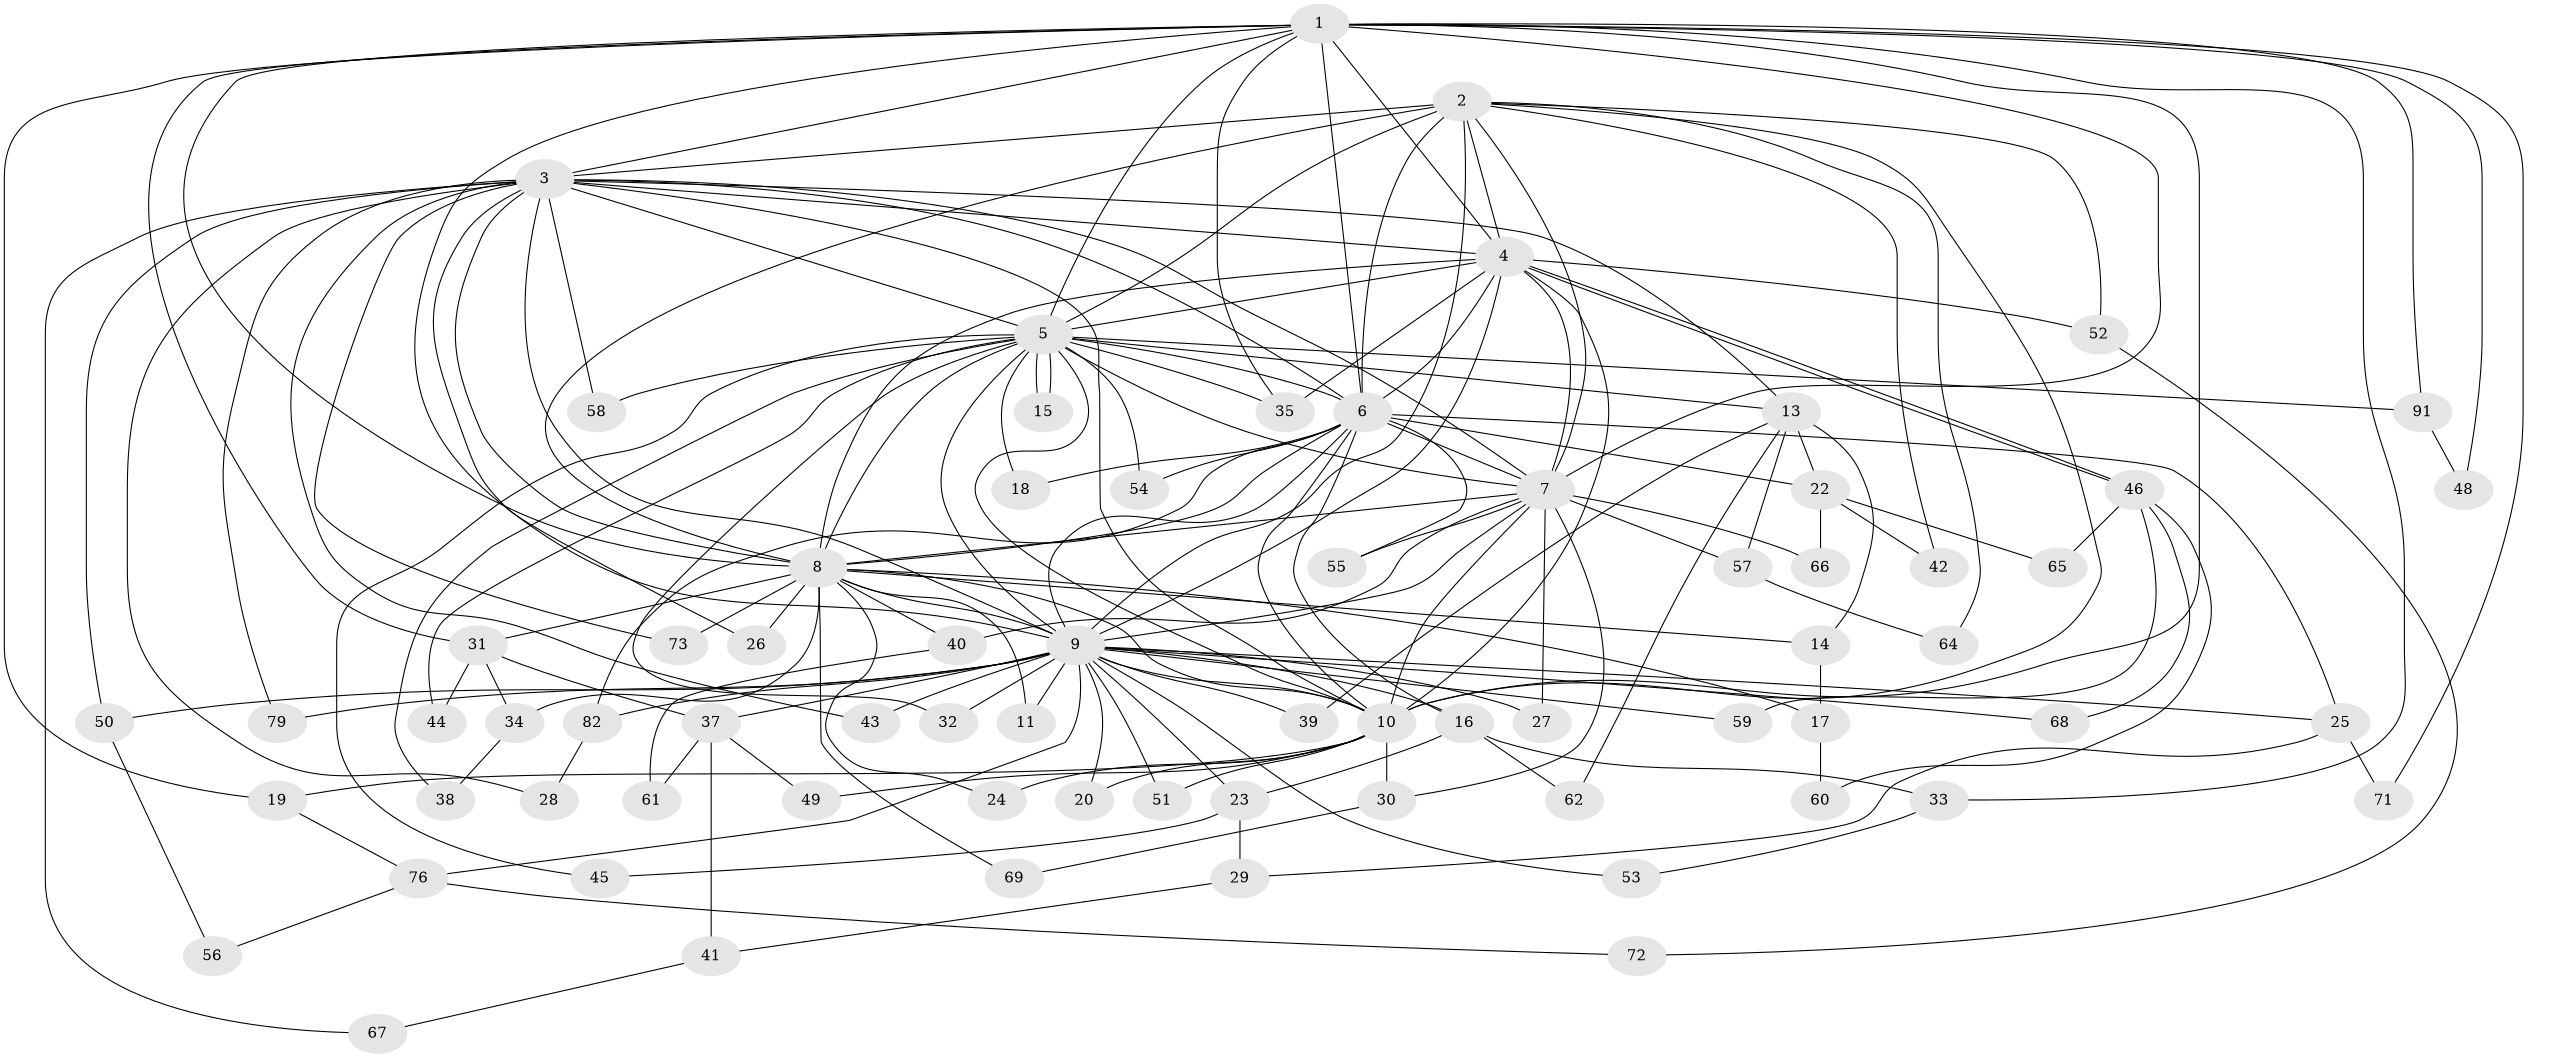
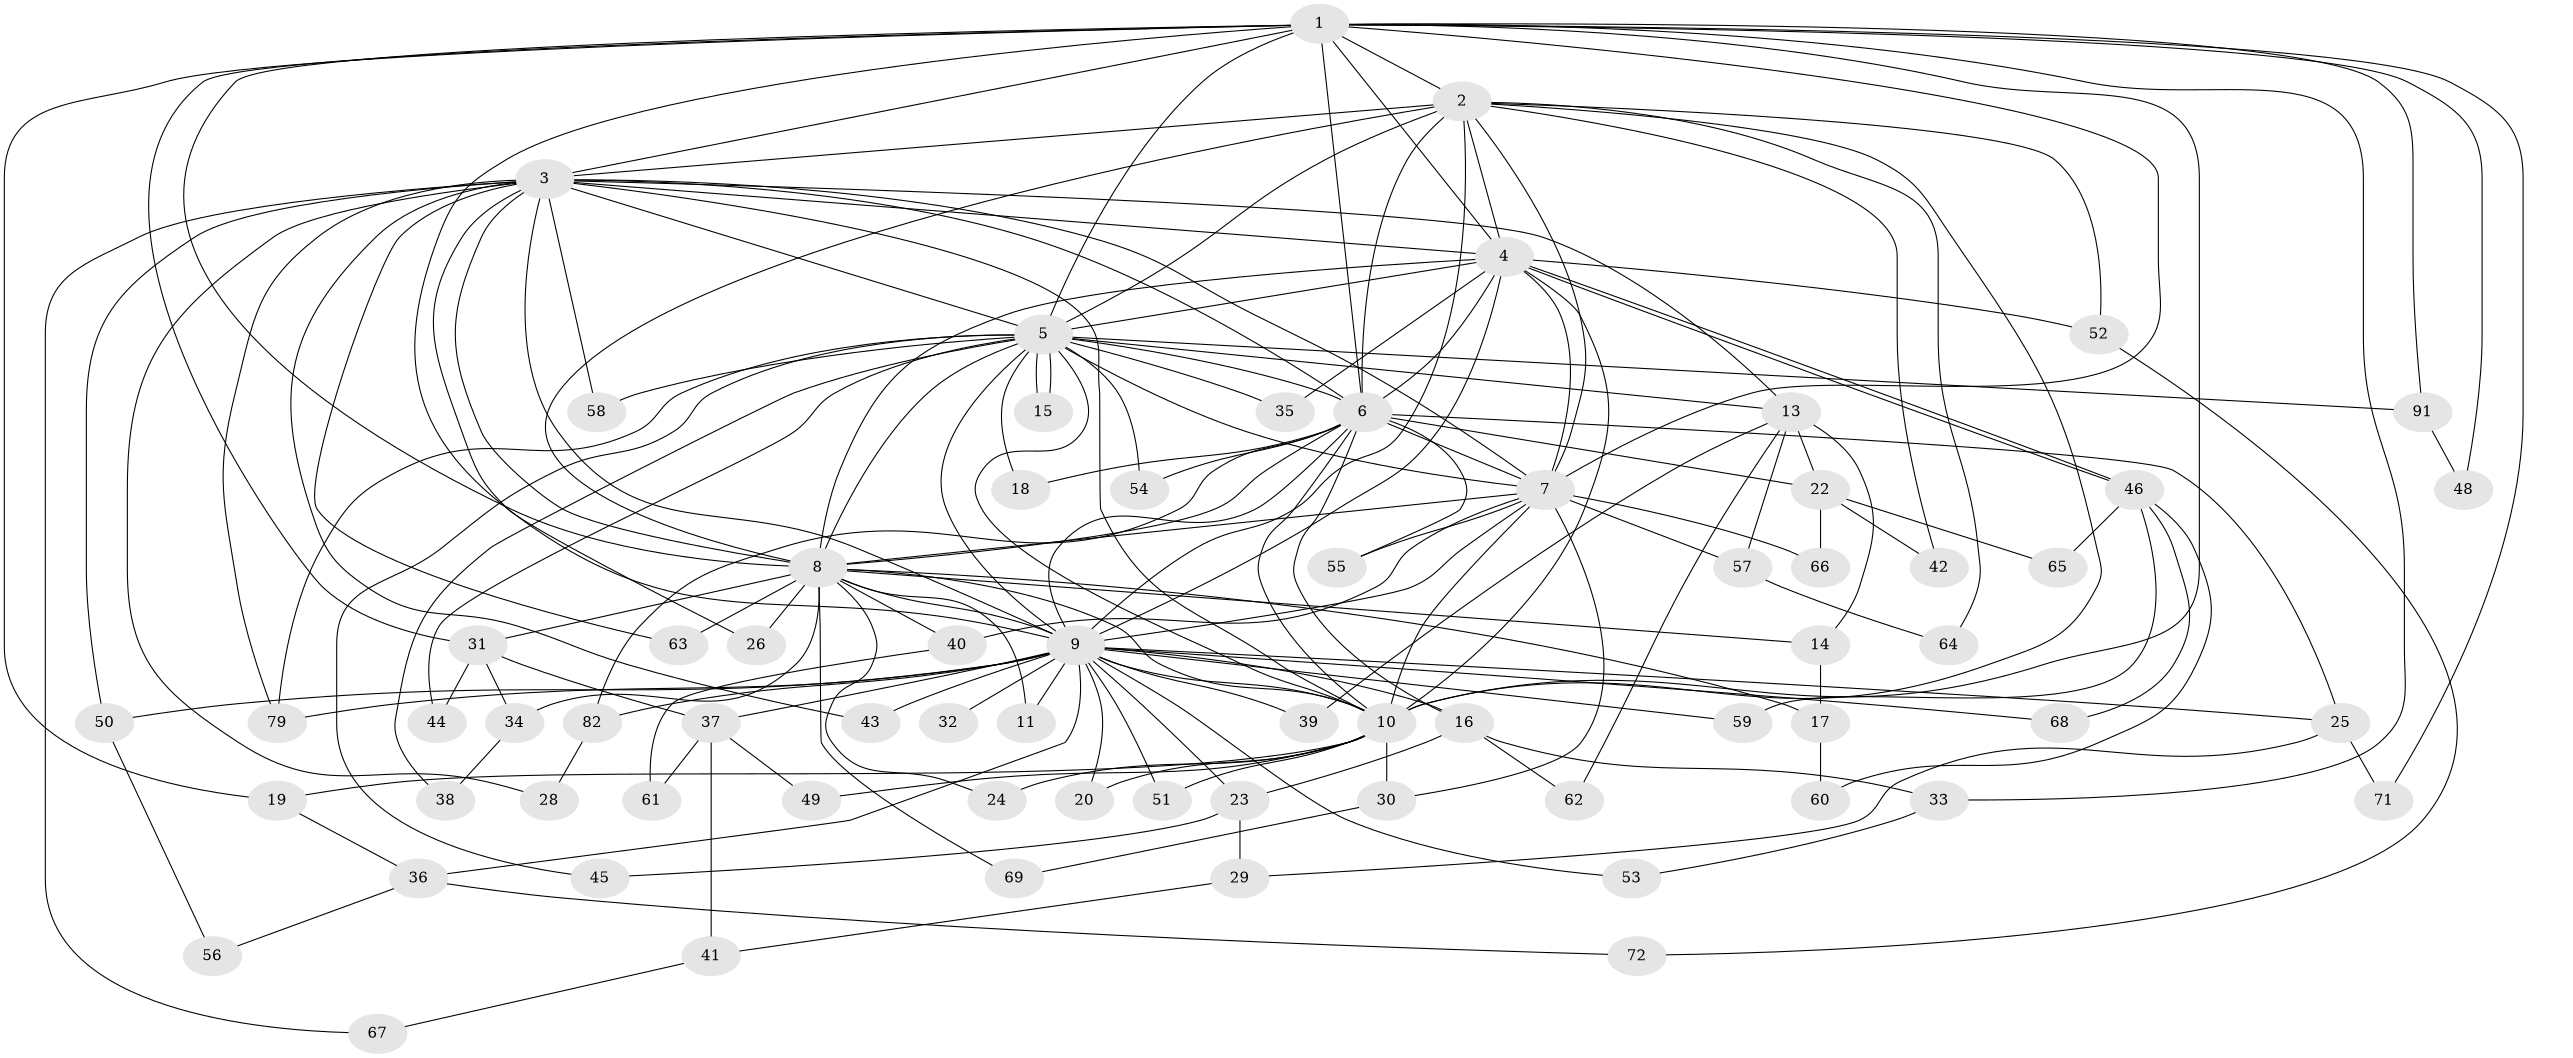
(1217, 196) -> (1391, 63)
(687, 572) -> (603, 444)
(679, 645) -> (679, 645)
(1542, 723) -> none
(419, 878) -> (419, 878)
